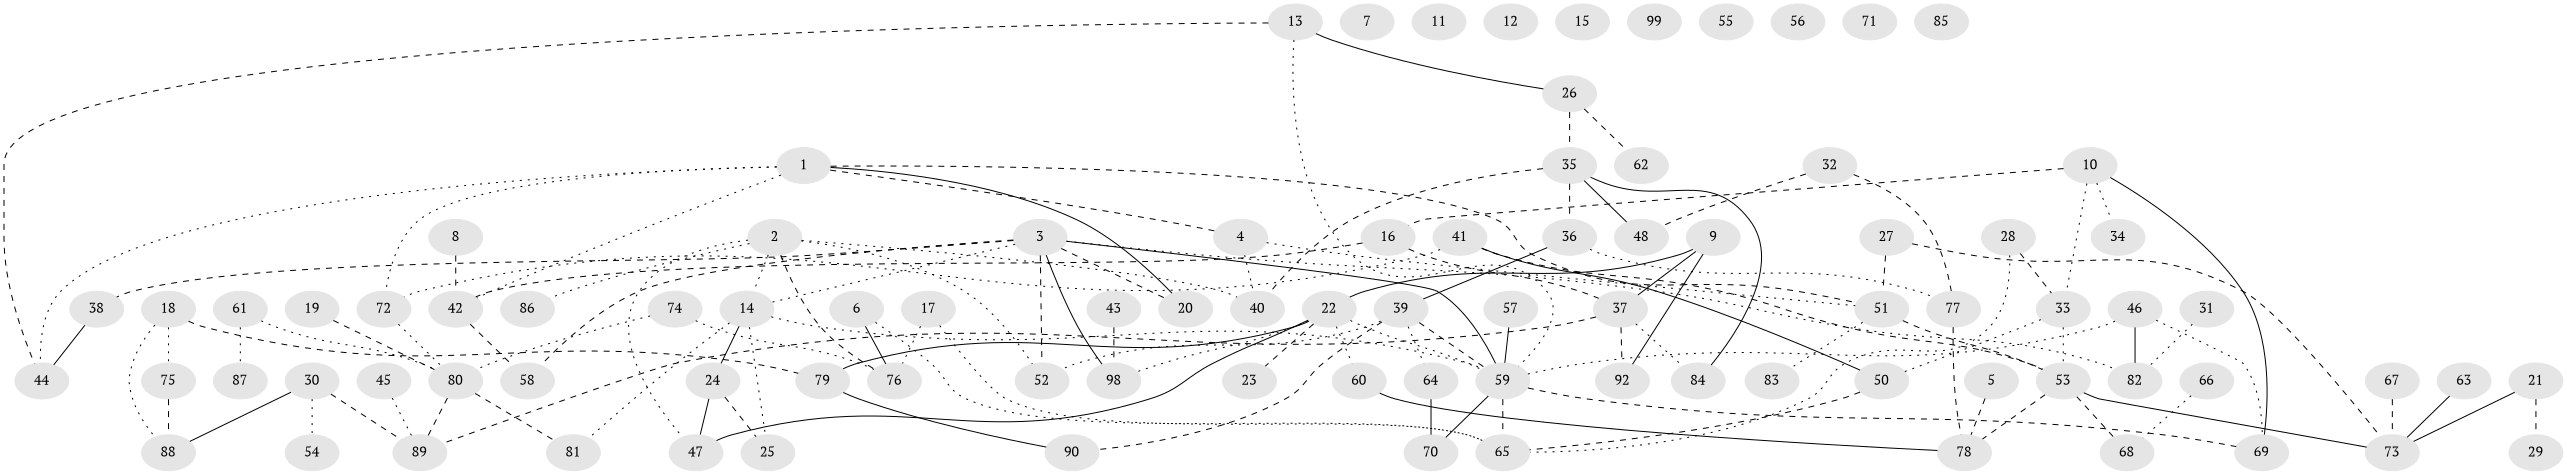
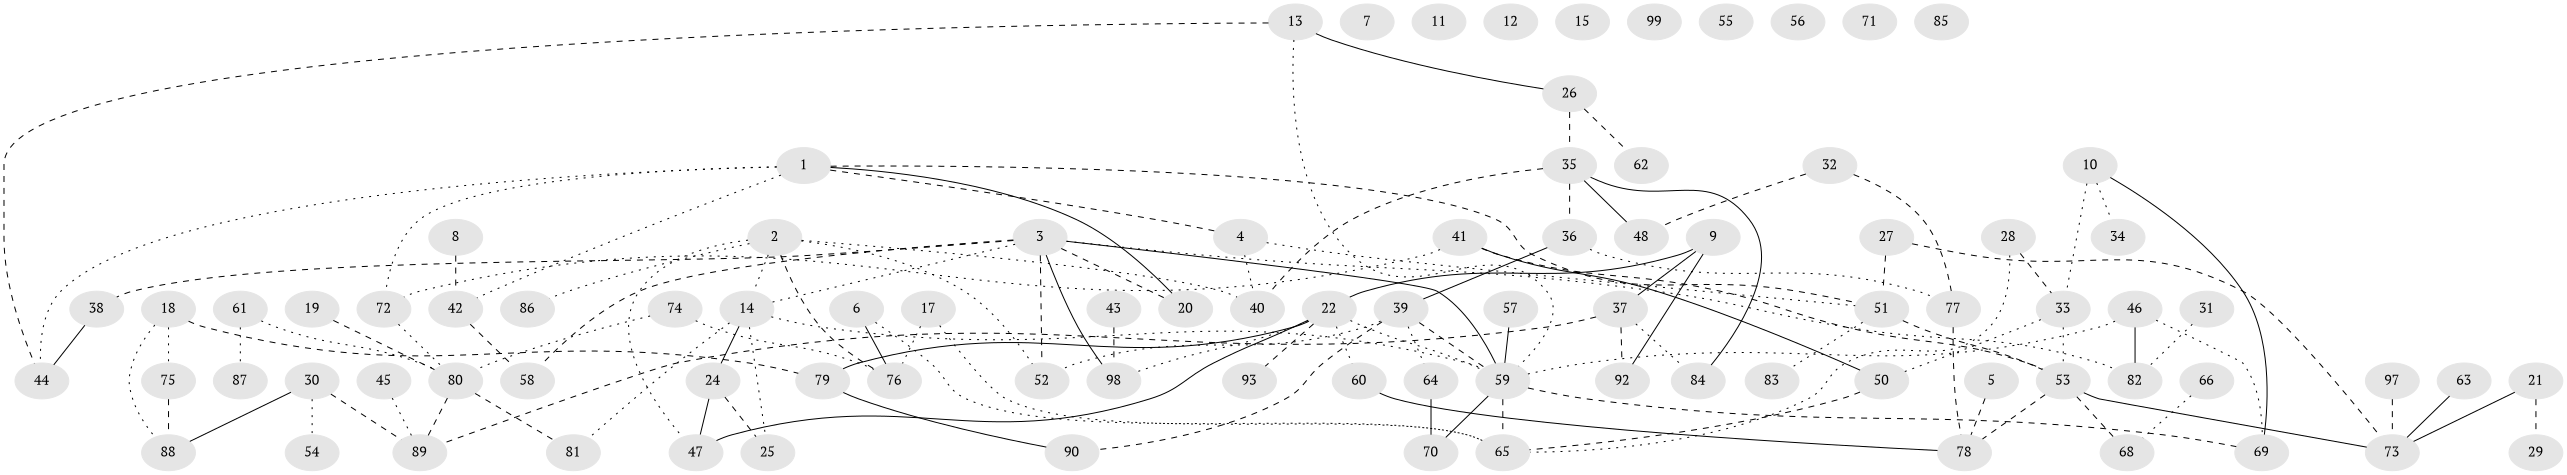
(1388, 237) -> none
(1250, 381) -> (1250, 381)
(2392, 381) -> (2392, 381)
